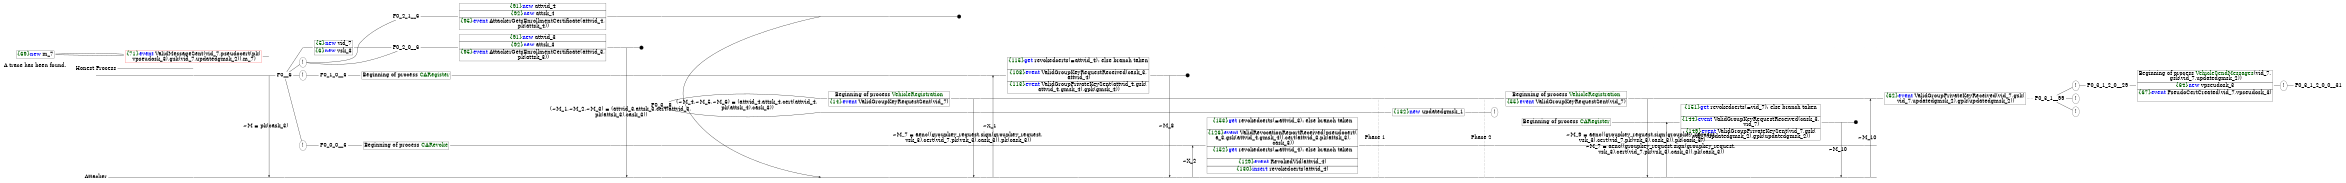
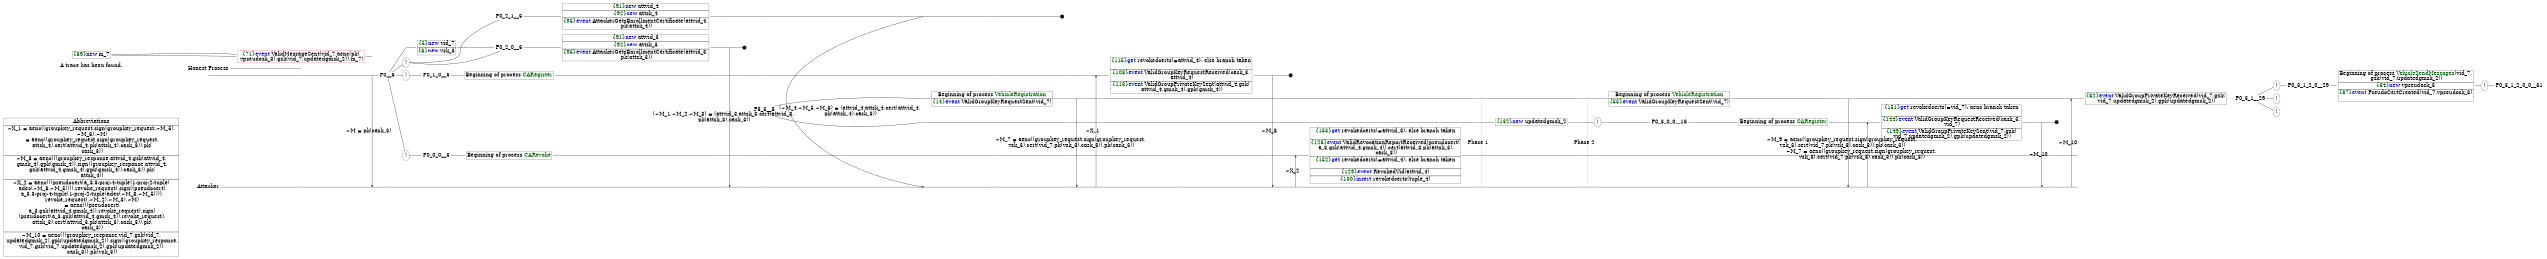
(207, 54) -> (315, 54)
(2050, 99) -> (2250, 99)
(661, 105) -> (764, 110)
(1763, 107) -> (1964, 107)
(1443, 112) -> (1546, 122)
none -> (1669, 122)
(1299, 169) -> (1402, 179)
none -> (91, 187)
